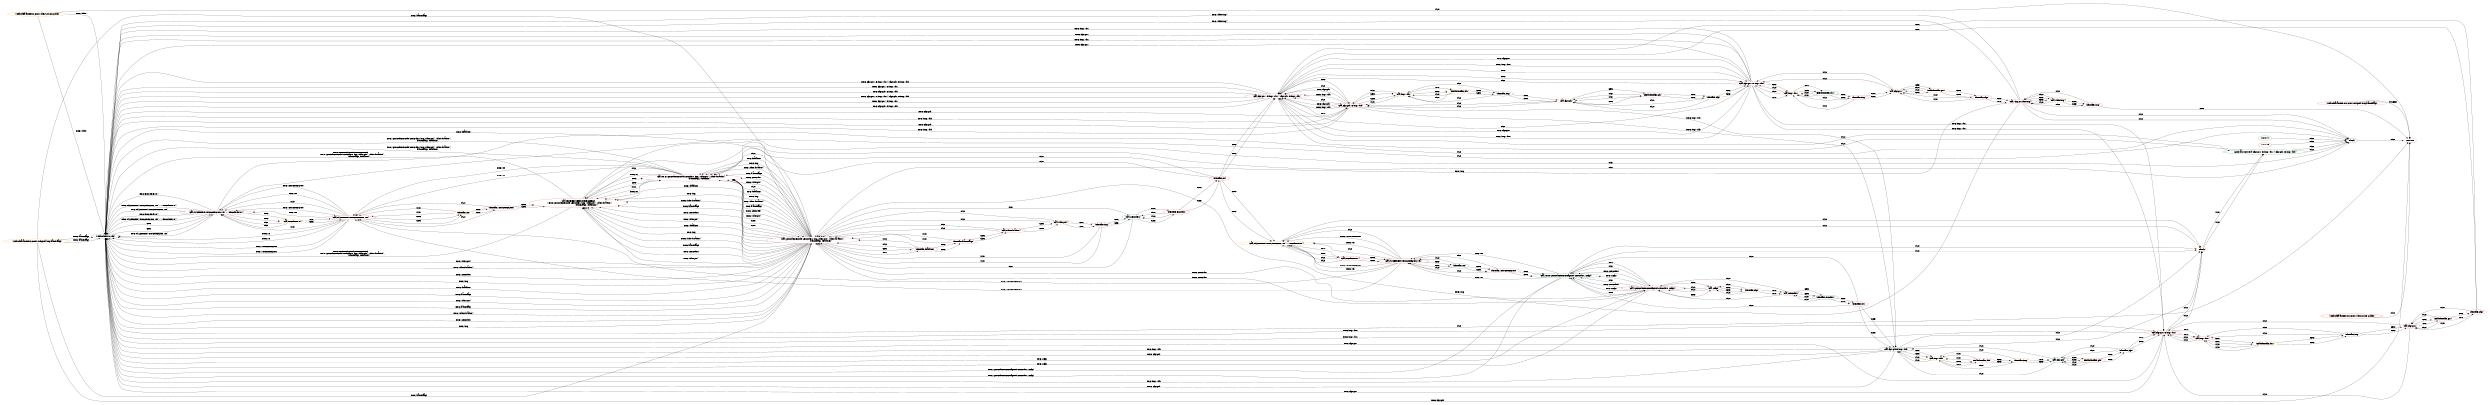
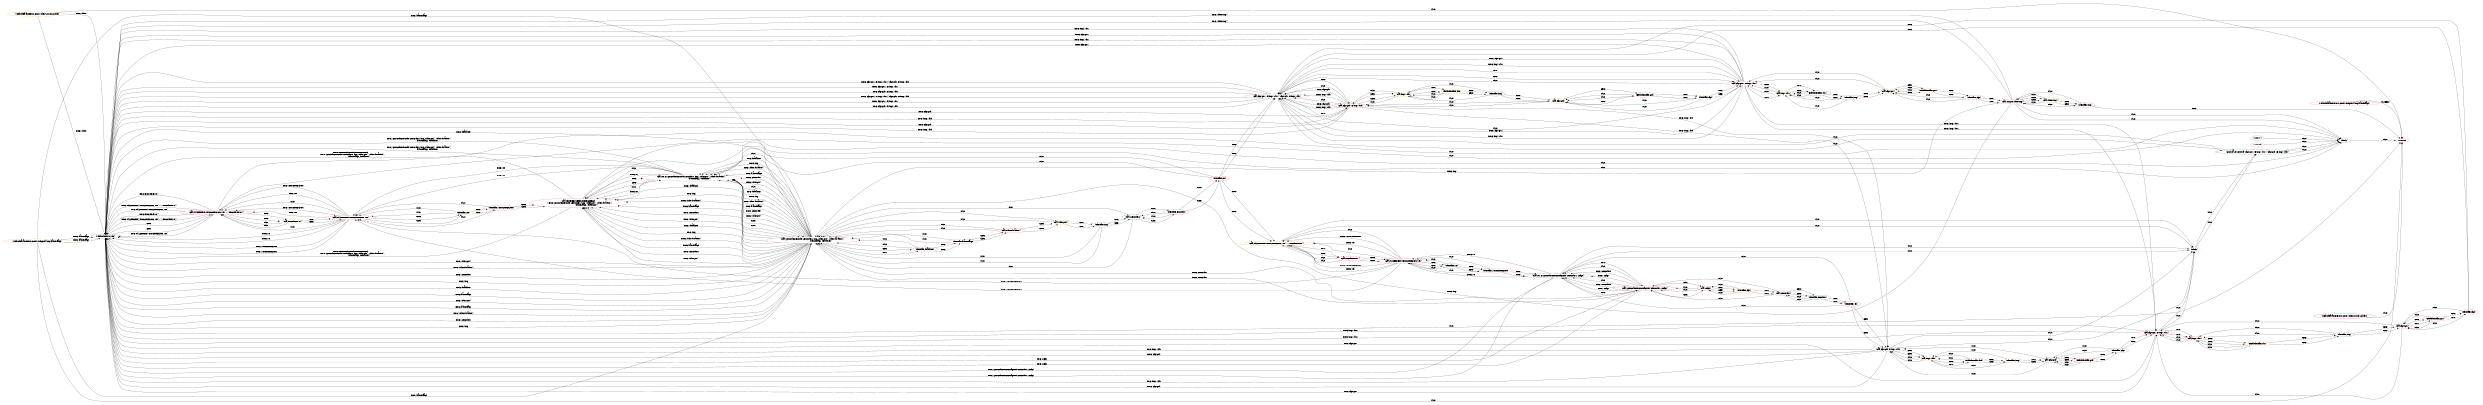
(1438, 400) -> (1434, 400)
